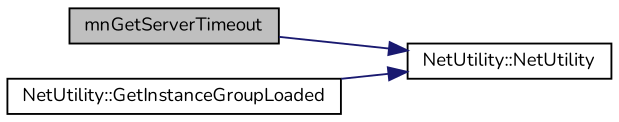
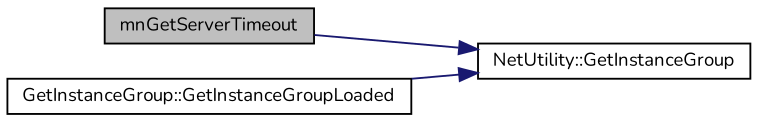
(510, 61) -> (614, 61)
(174, 96) -> (209, 96)
